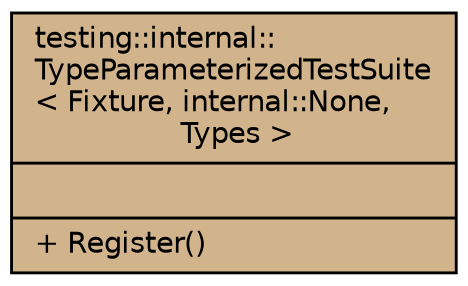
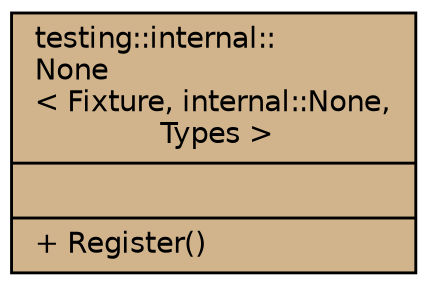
(234, 71) -> (72, 71)
